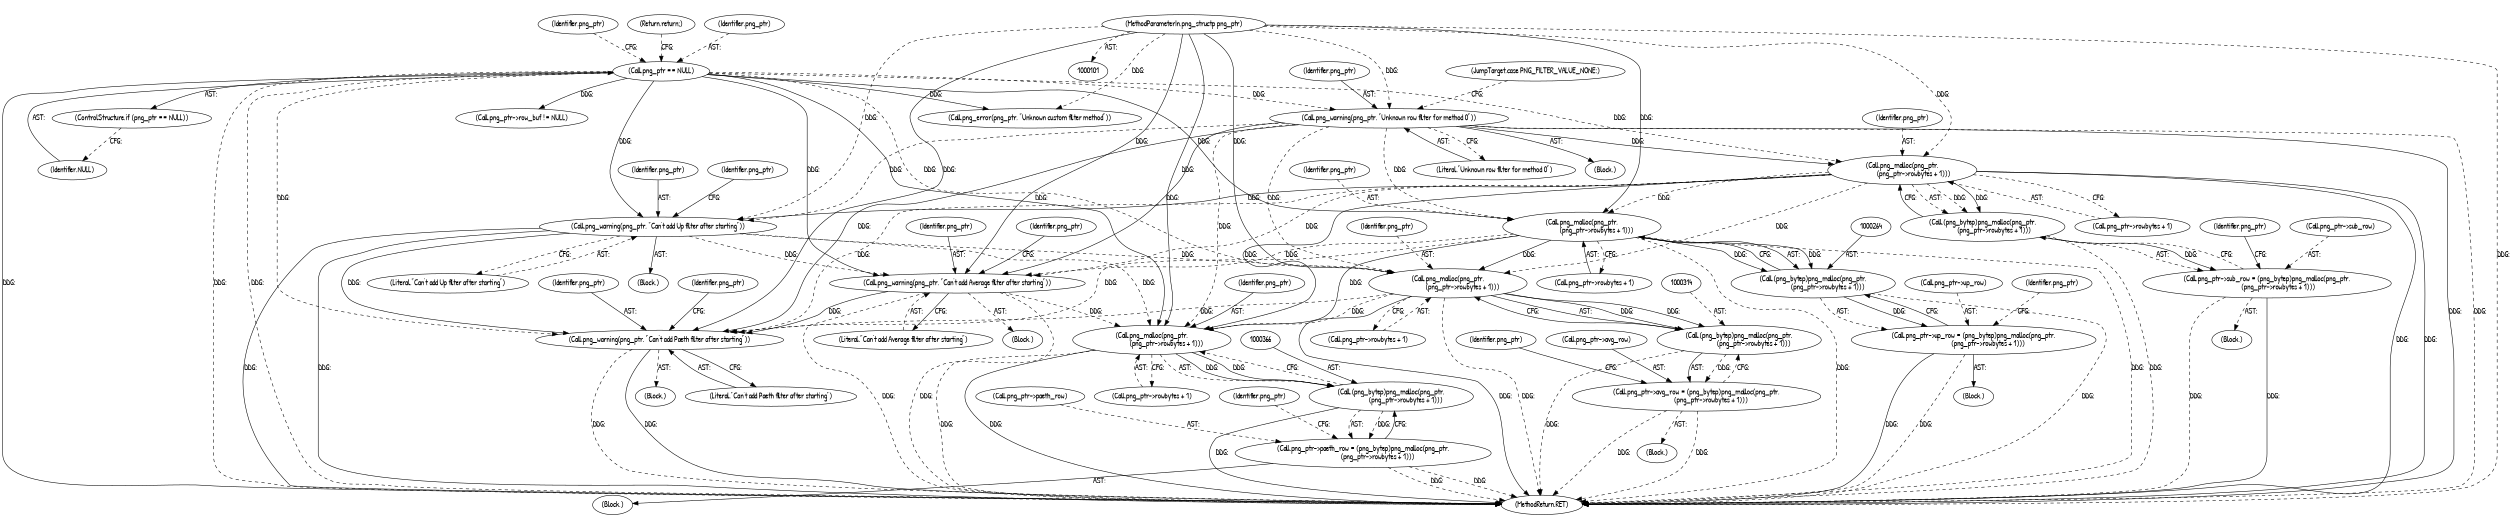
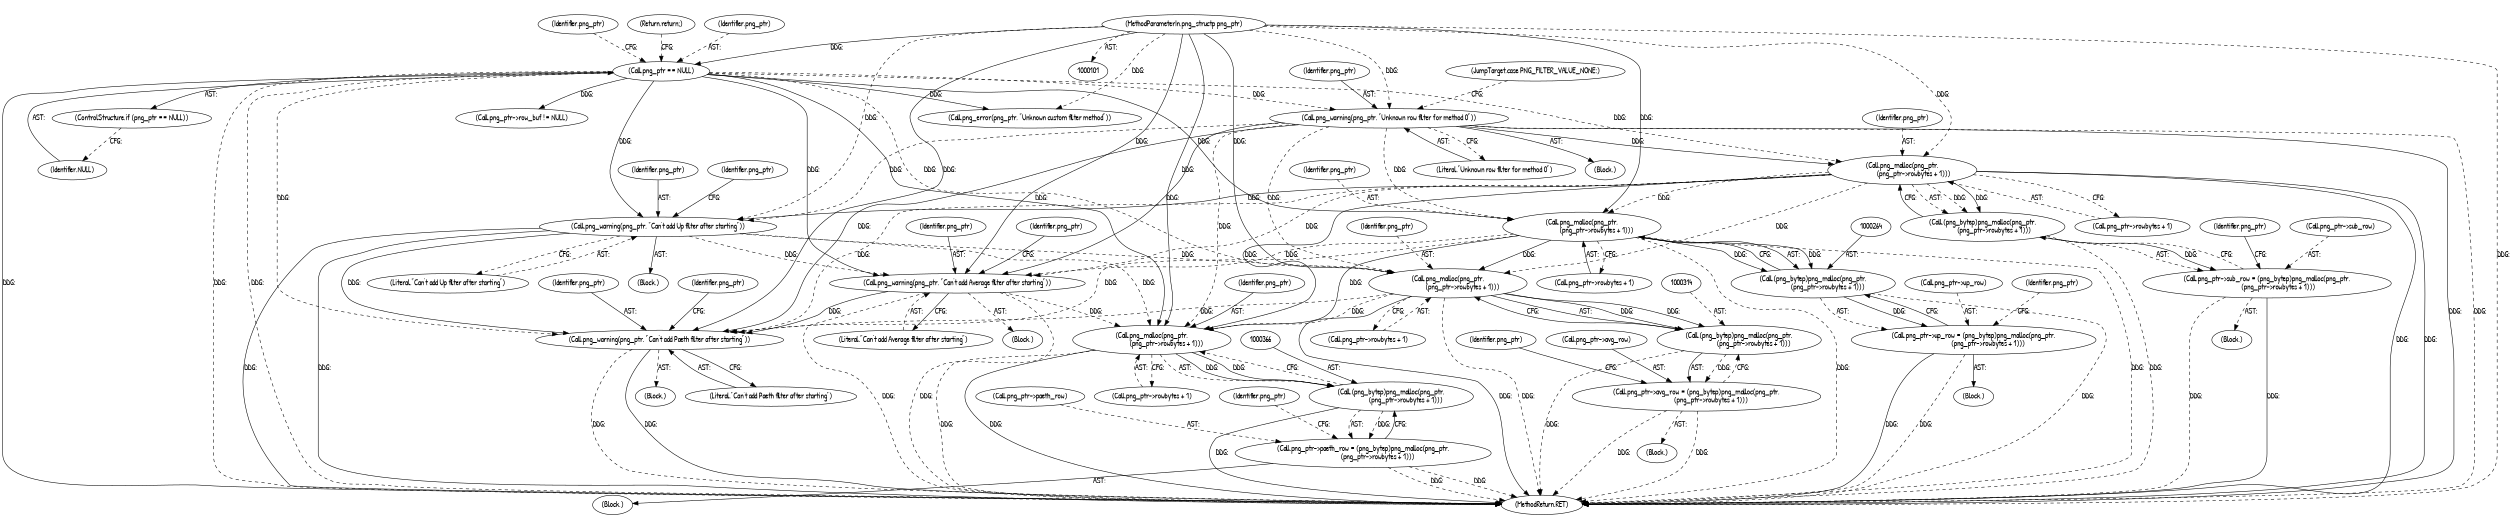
none -> (902, 37)
